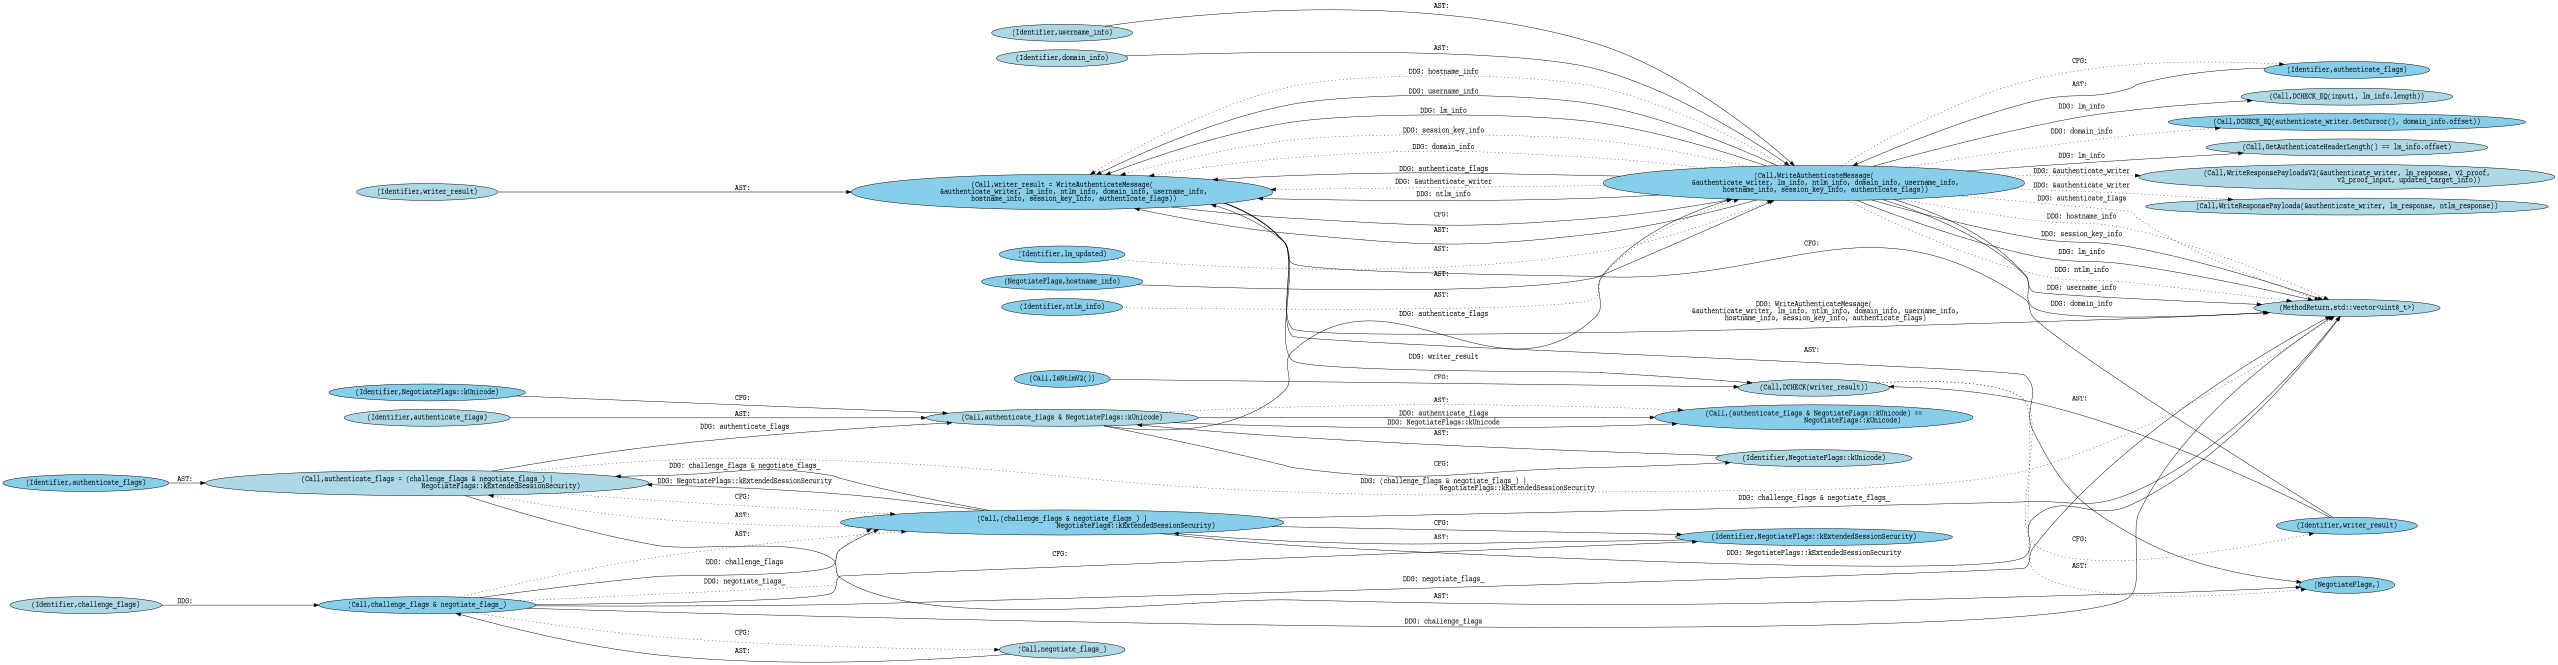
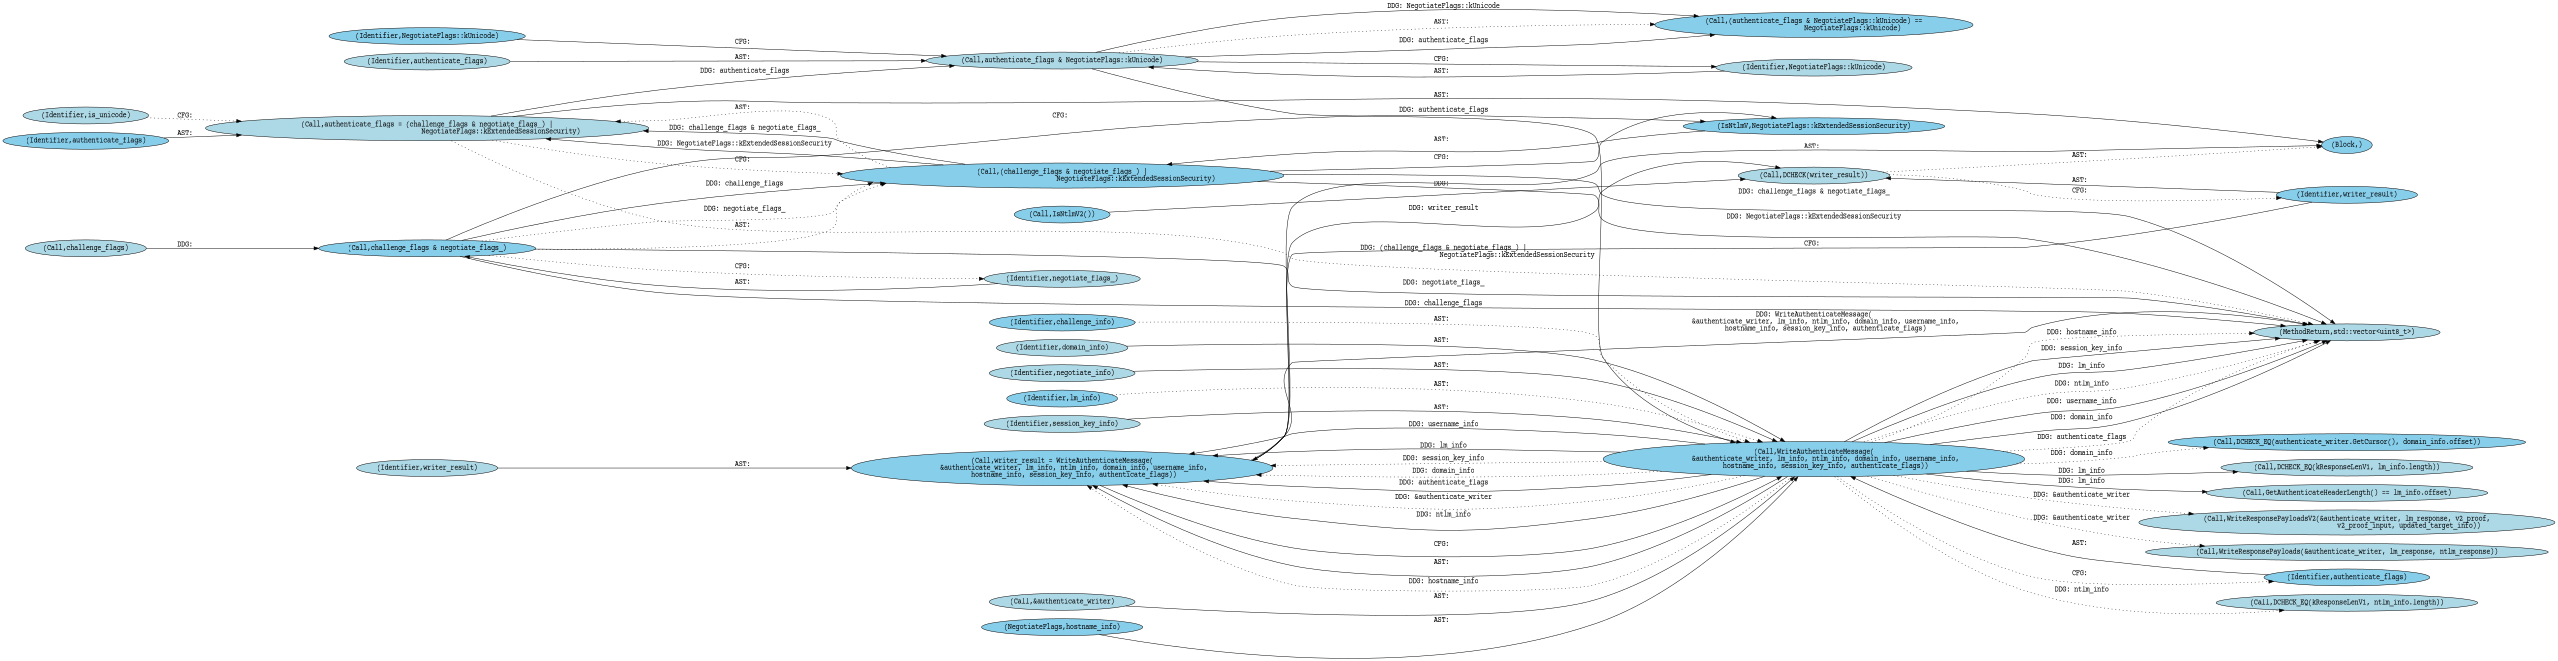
(1062, 33) -> (1062, 373)
(2347, 97) -> (2347, 468)
none -> (86, 115)
(1062, 254) -> (1062, 399)
(1062, 307) -> (1062, 323)
(1444, 378) -> (1444, 184)
none -> (1062, 424)
(1814, 537) -> (1814, 126)
(2347, 585) -> (2347, 145)
none -> (1062, 602)
none -> (2347, 603)
(86, 605) -> (86, 248)
(1062, 650) -> (1062, 279)
